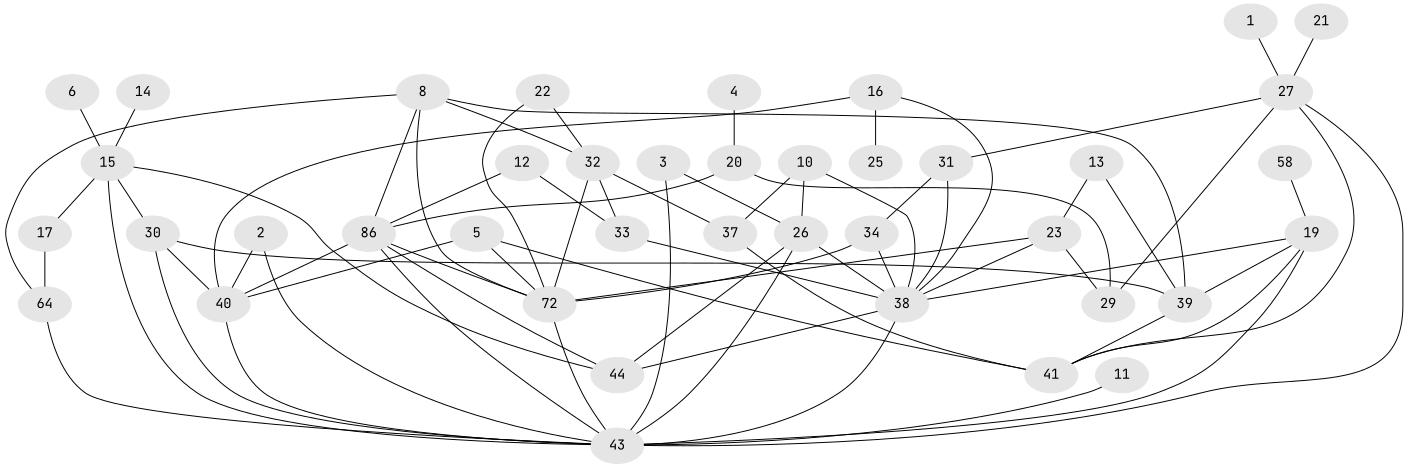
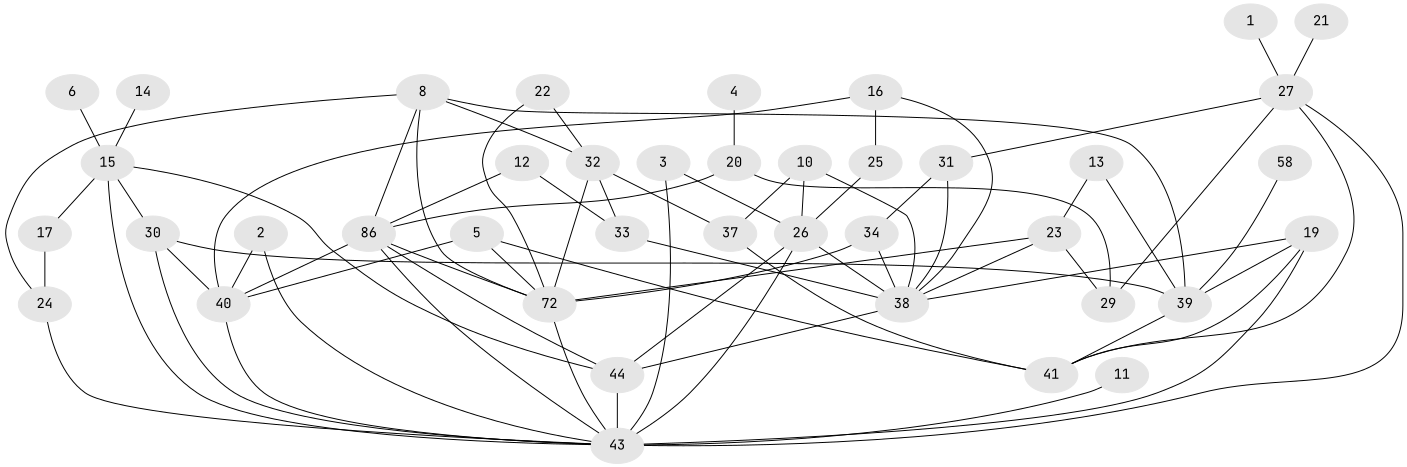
none -> (838, 198)
(1298, 198) -> (1243, 238)
(45, 304) -> (45, 304)
(789, 418) -> (617, 411)
